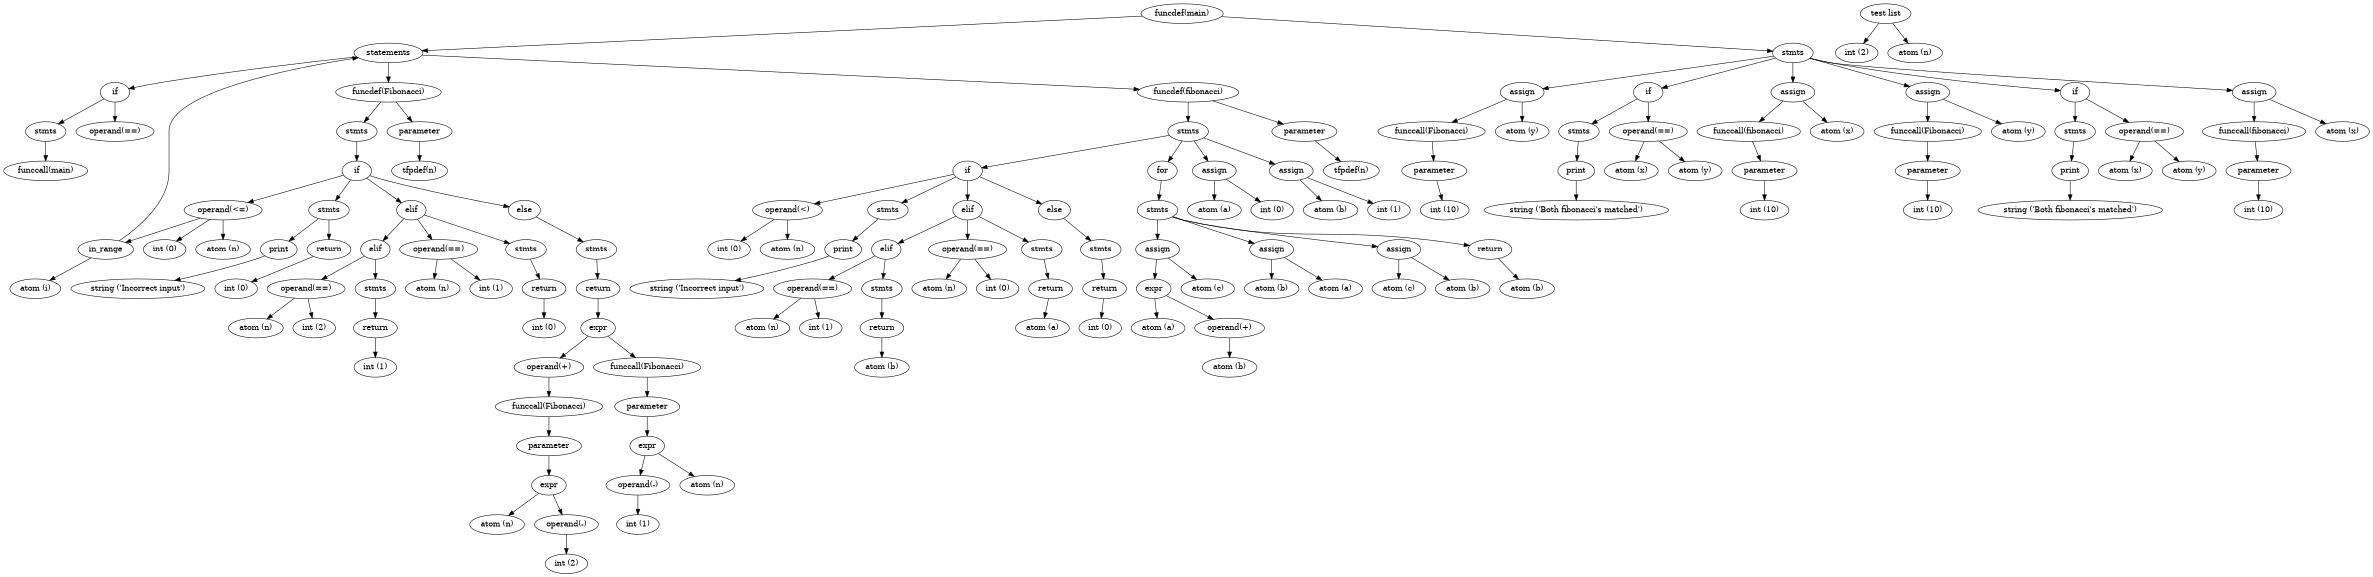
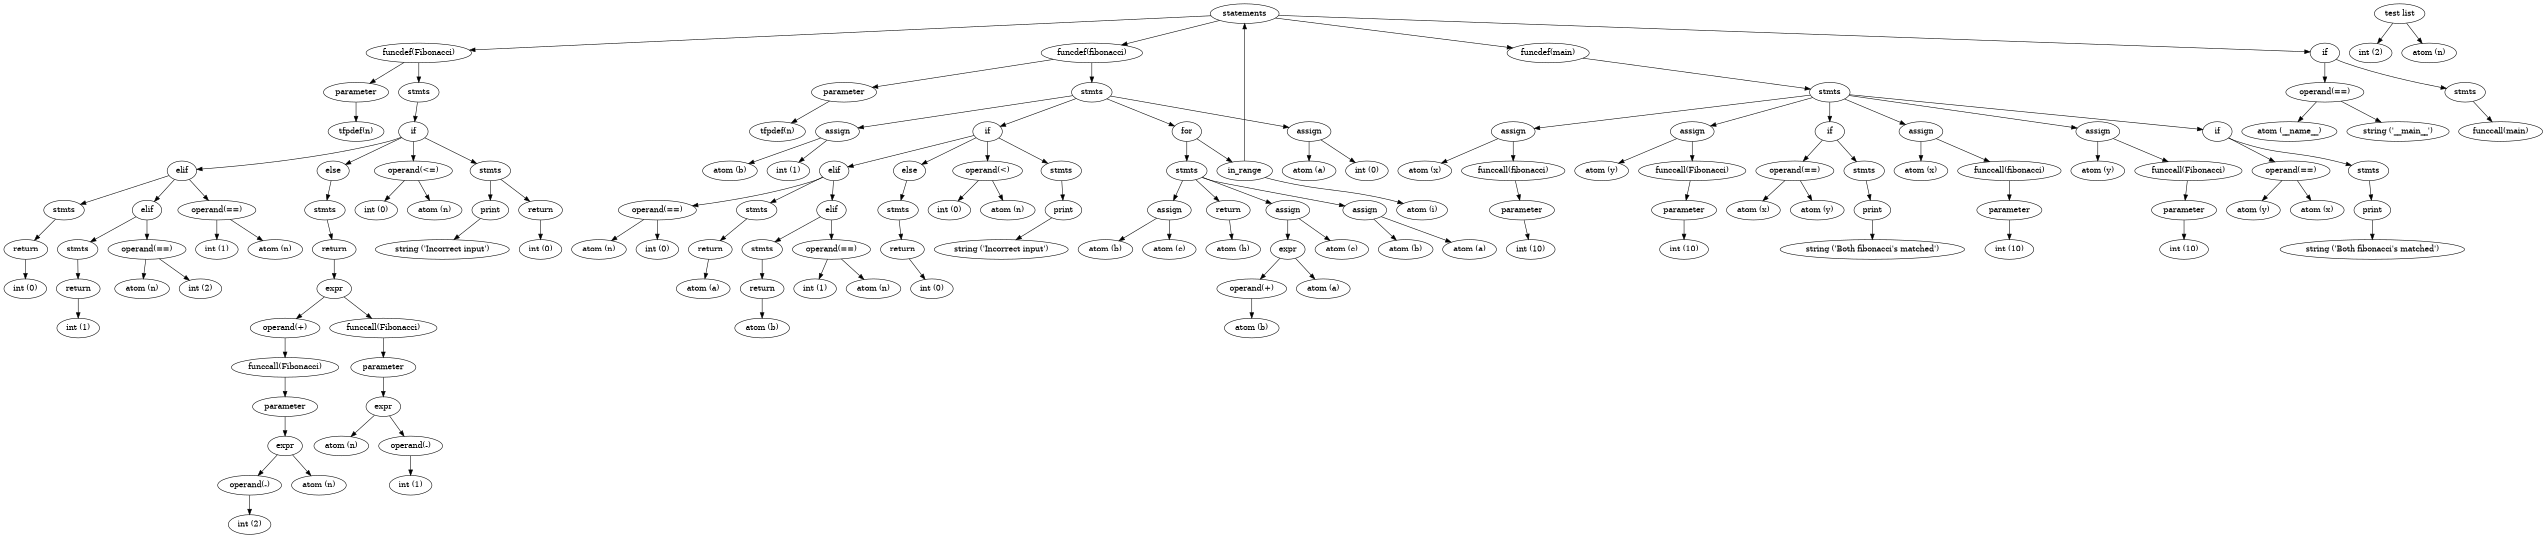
(785, 33) -> (1391, 33)
none -> (2289, 132)
none -> (2398, 132)
(165, 229) -> (1212, 149)
